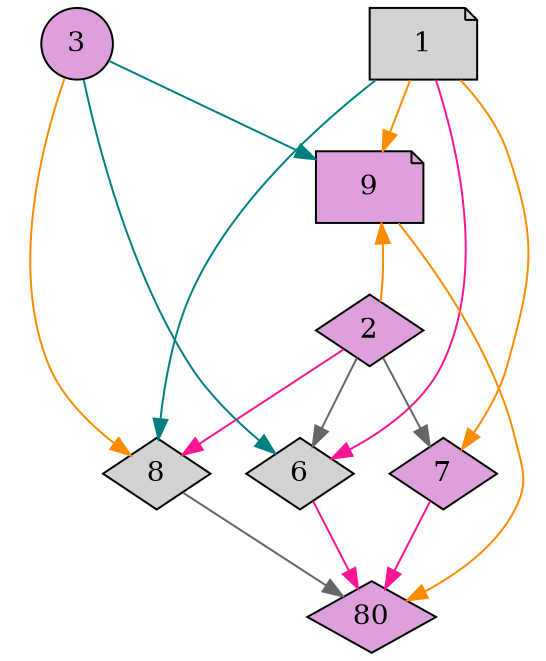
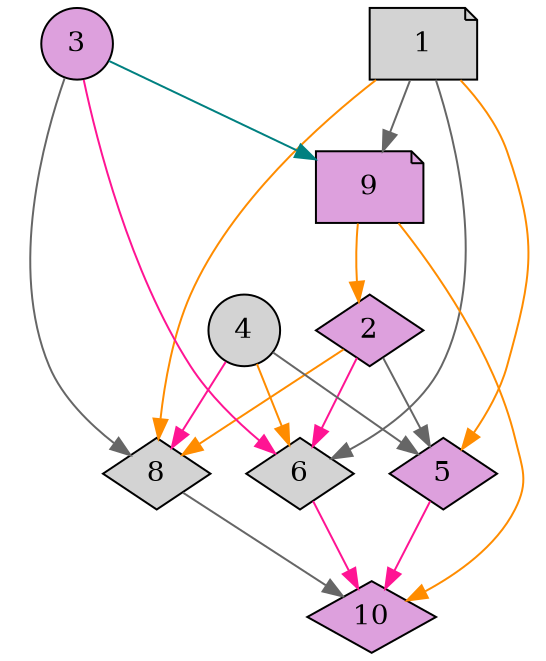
(400, 106) -> (400, 106)
(230, 226) -> (230, 226)
(31, 272) -> (31, 272)
(383, 273) -> (356, 253)
(144, 275) -> (144, 275)
(464, 286) -> (464, 286)
none -> (244, 330)
(339, 393) -> (343, 386)
(271, 397) -> (282, 390)
(443, 474) -> (443, 474)
(372, 617) -> (372, 617)
